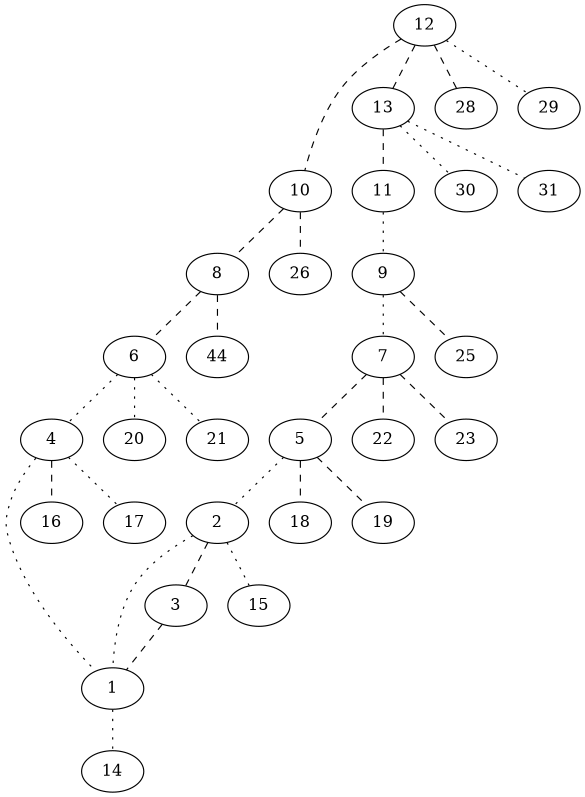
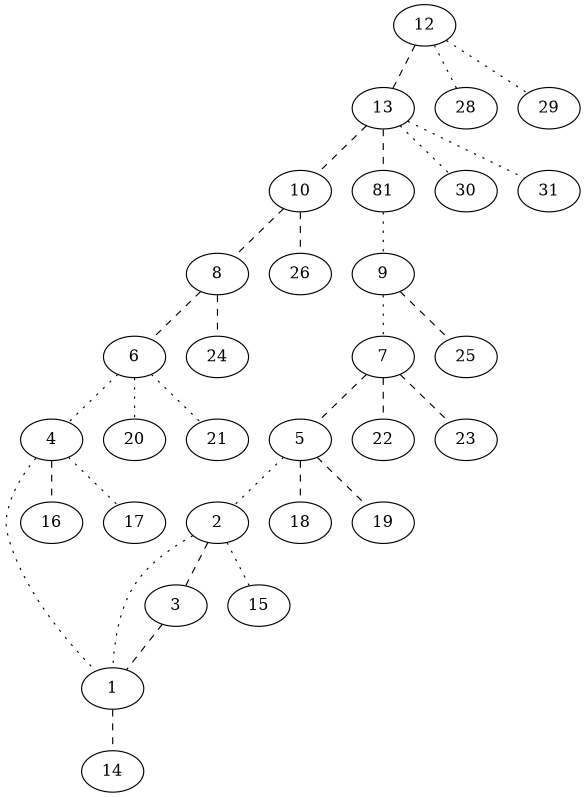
(445, 67) -> (445, 67)
(338, 93) -> (342, 150)
(383, 191) -> (383, 191)
(217, 357) -> (217, 357)
(113, 730) -> (113, 730)
